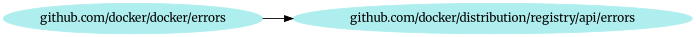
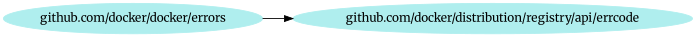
(493, 19) -> (493, 19)
